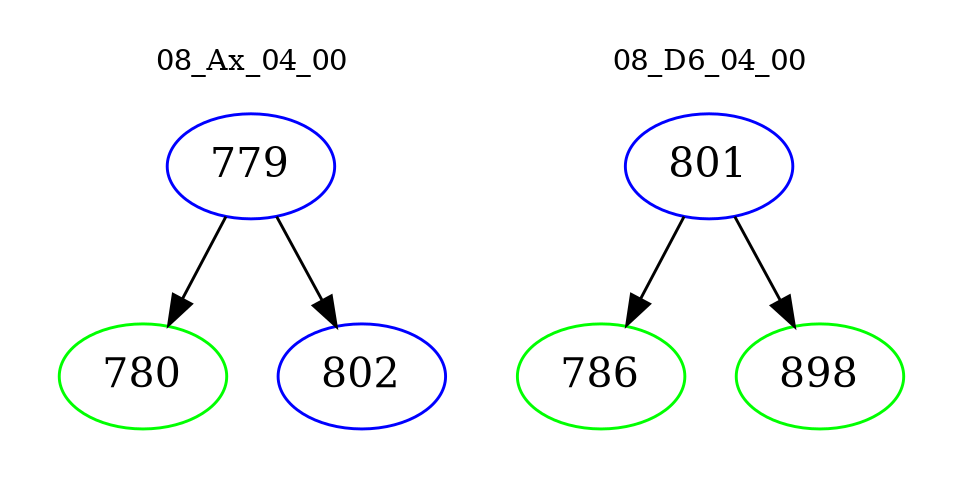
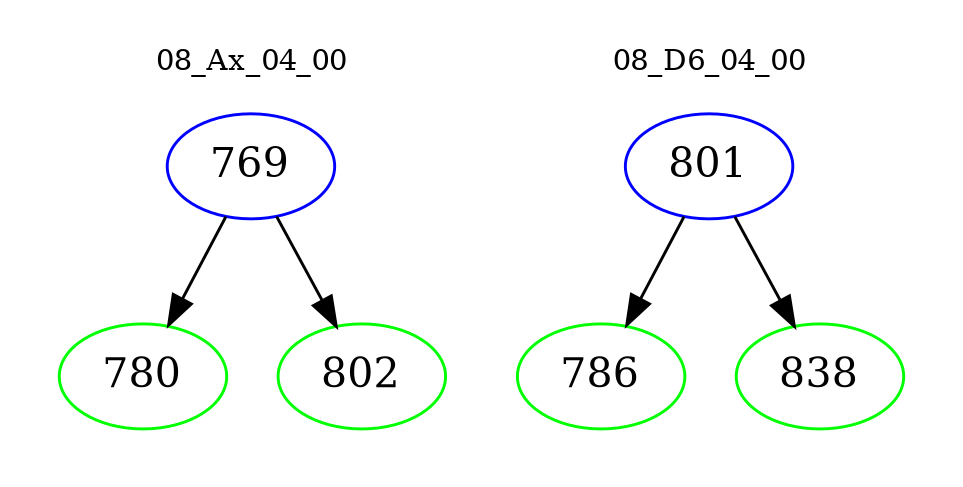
(251, 166) -> (251, 166)
(362, 376) -> (362, 376)
(820, 376) -> (820, 376)
